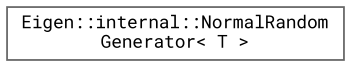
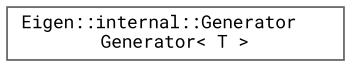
(176, 34) -> (176, 34)
